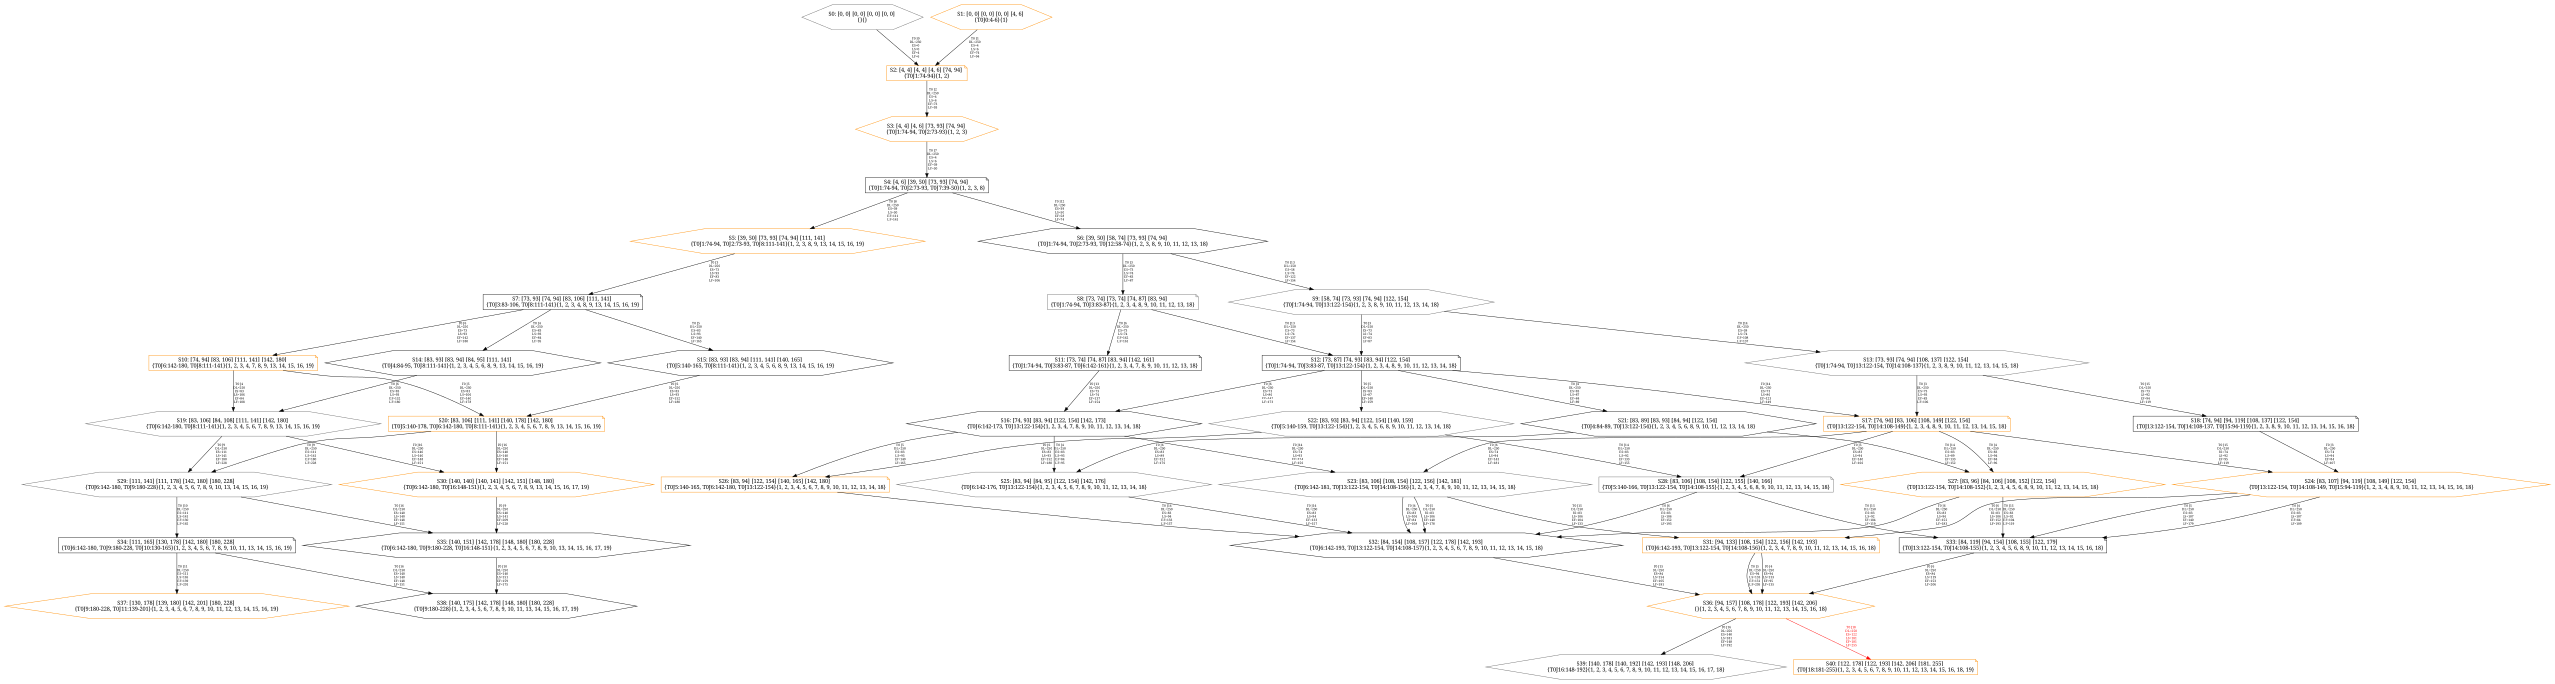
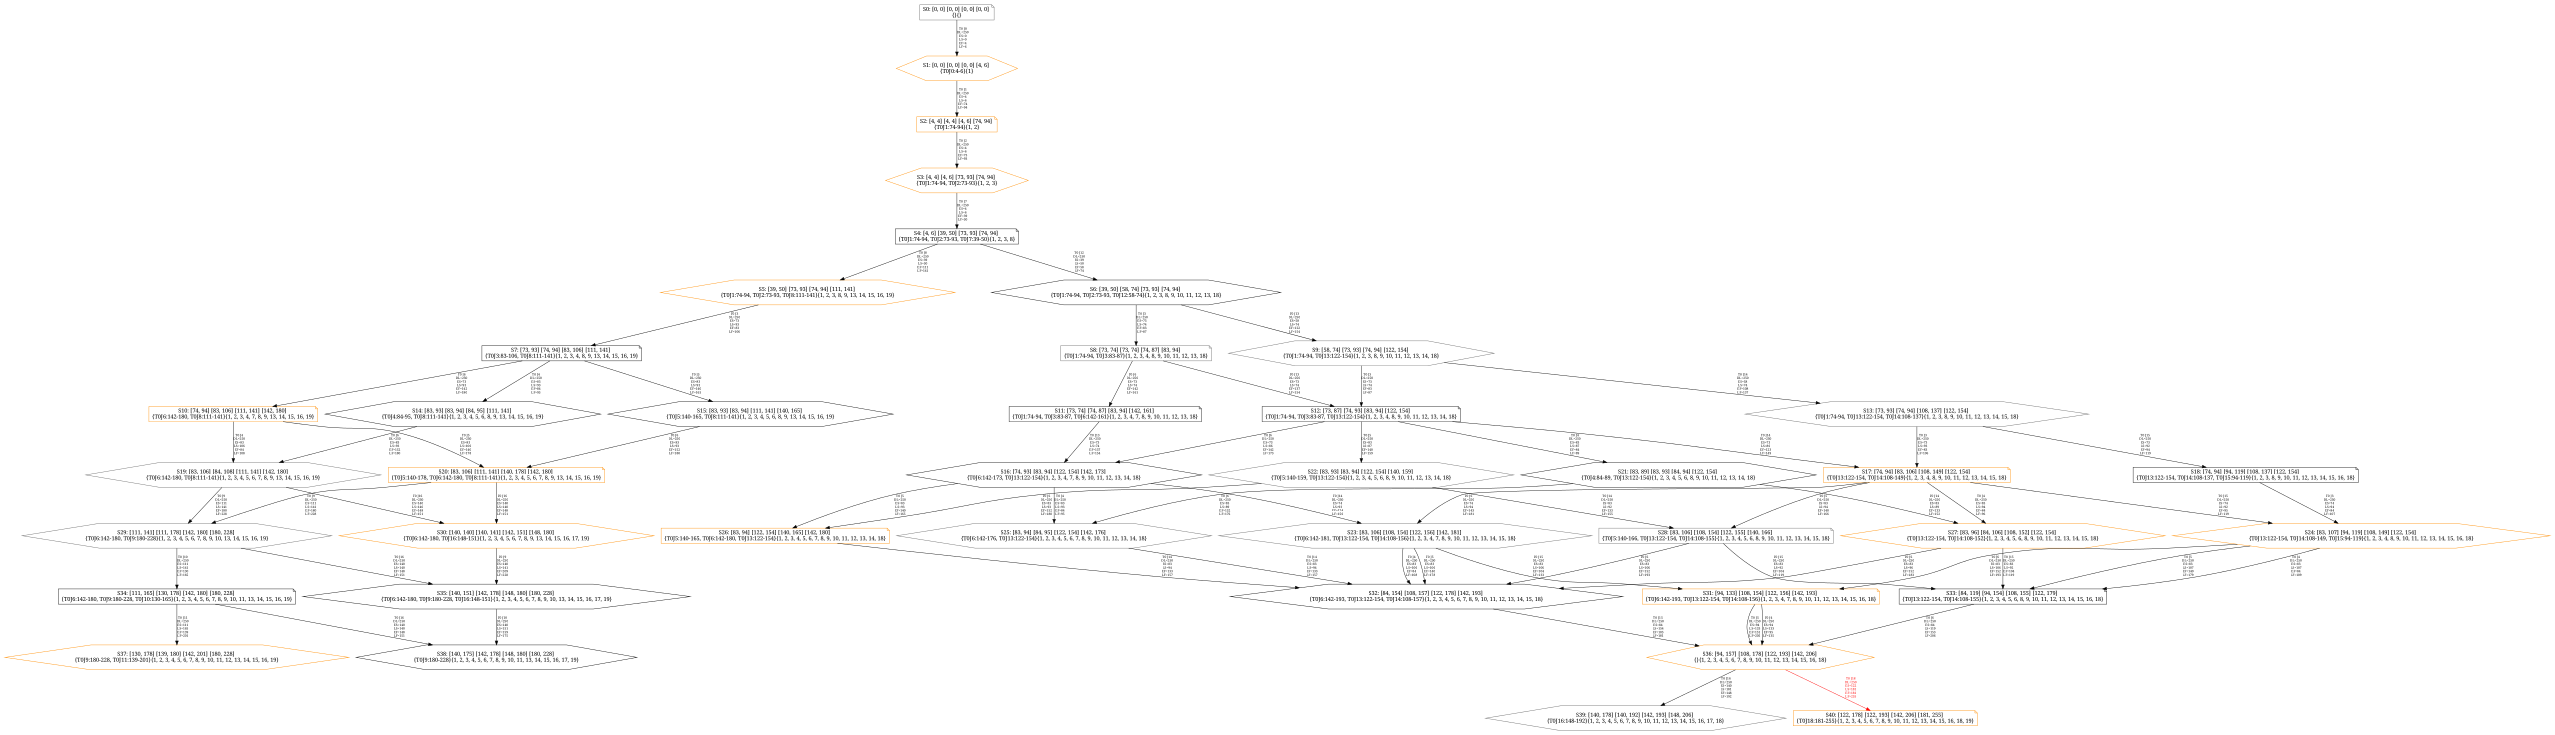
(863, 17) -> (957, 12)
(896, 46) -> (957, 36)
